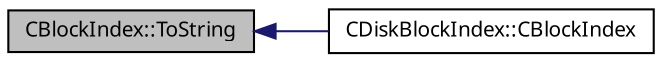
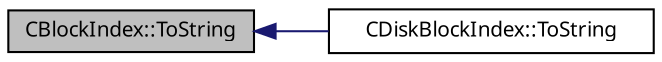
(491, 31) -> (491, 31)
